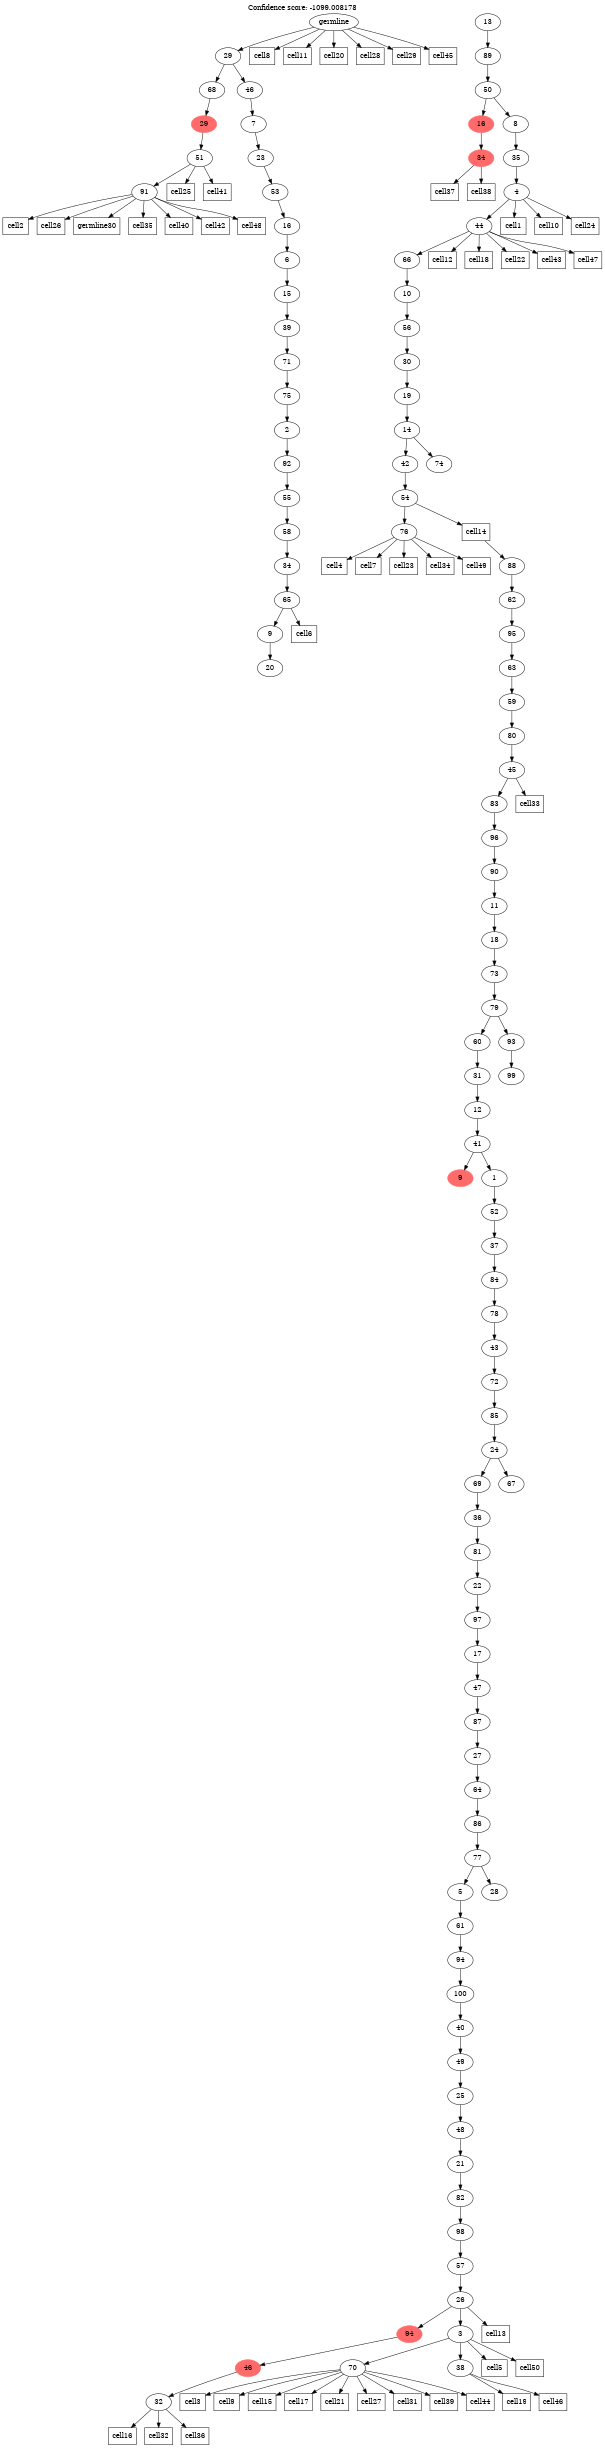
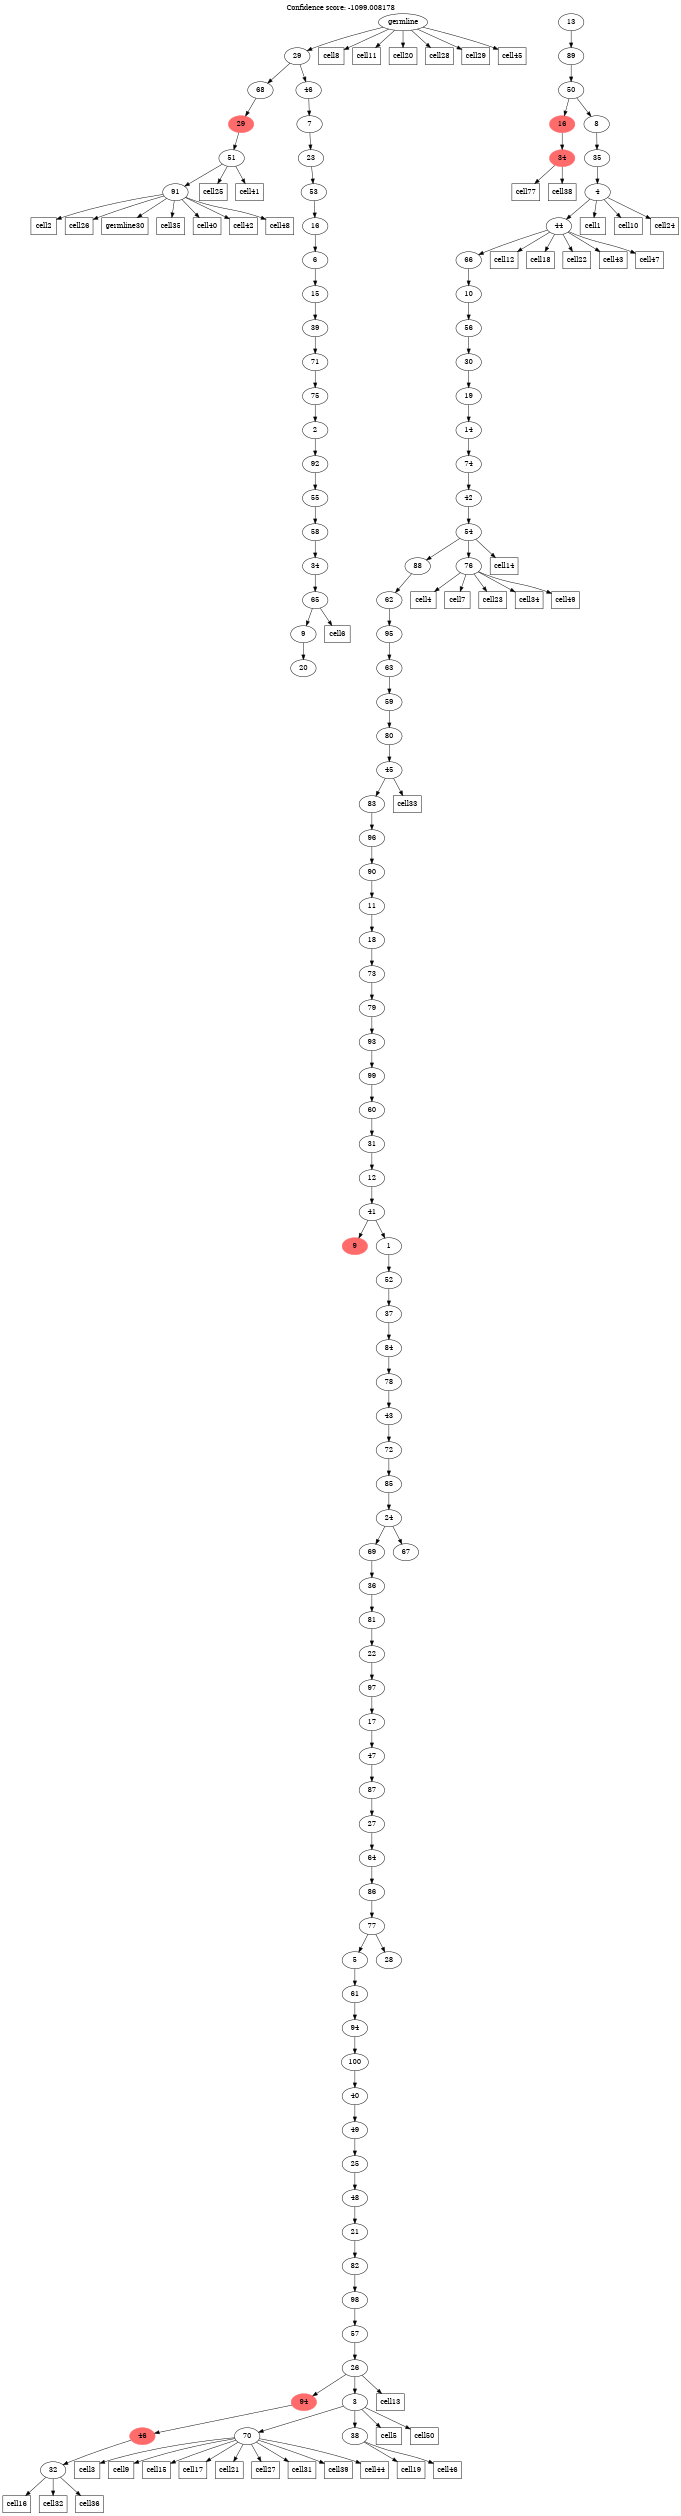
(445, 192) -> (526, 192)
(406, 445) -> (469, 479)
(493, 548) -> (445, 548)
(487, 1023) -> (372, 1091)
